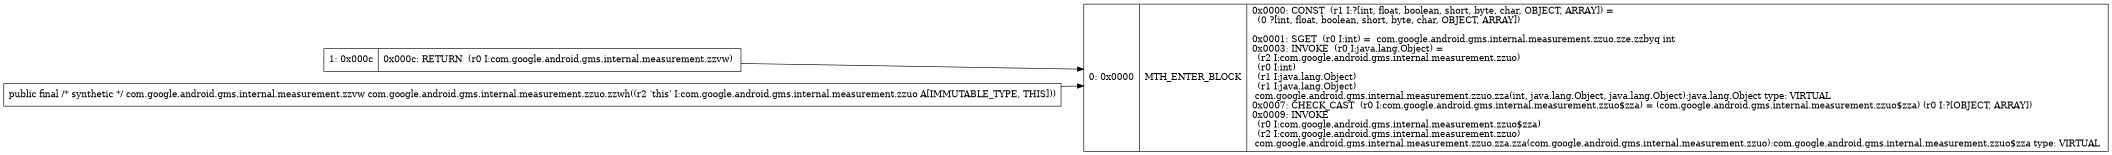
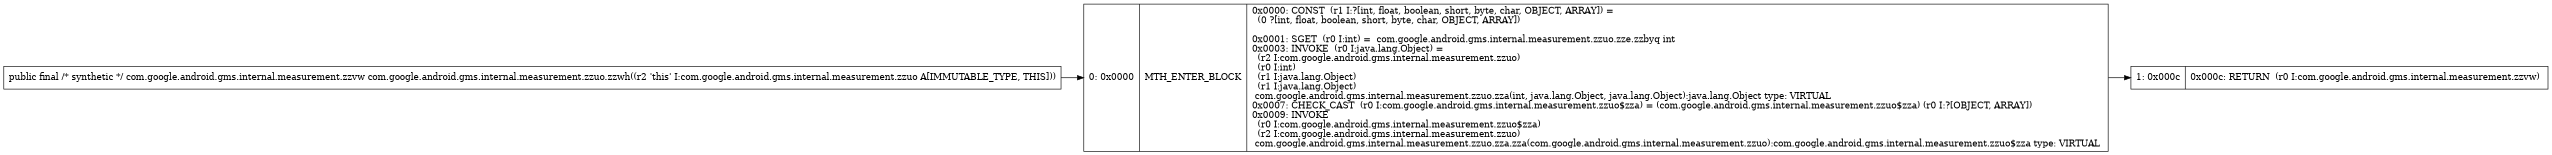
(909, 66) -> (2116, 78)
